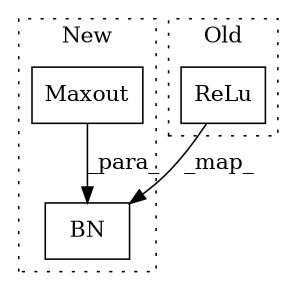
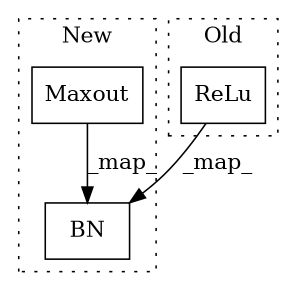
(123, 163) -> (123, 163)
